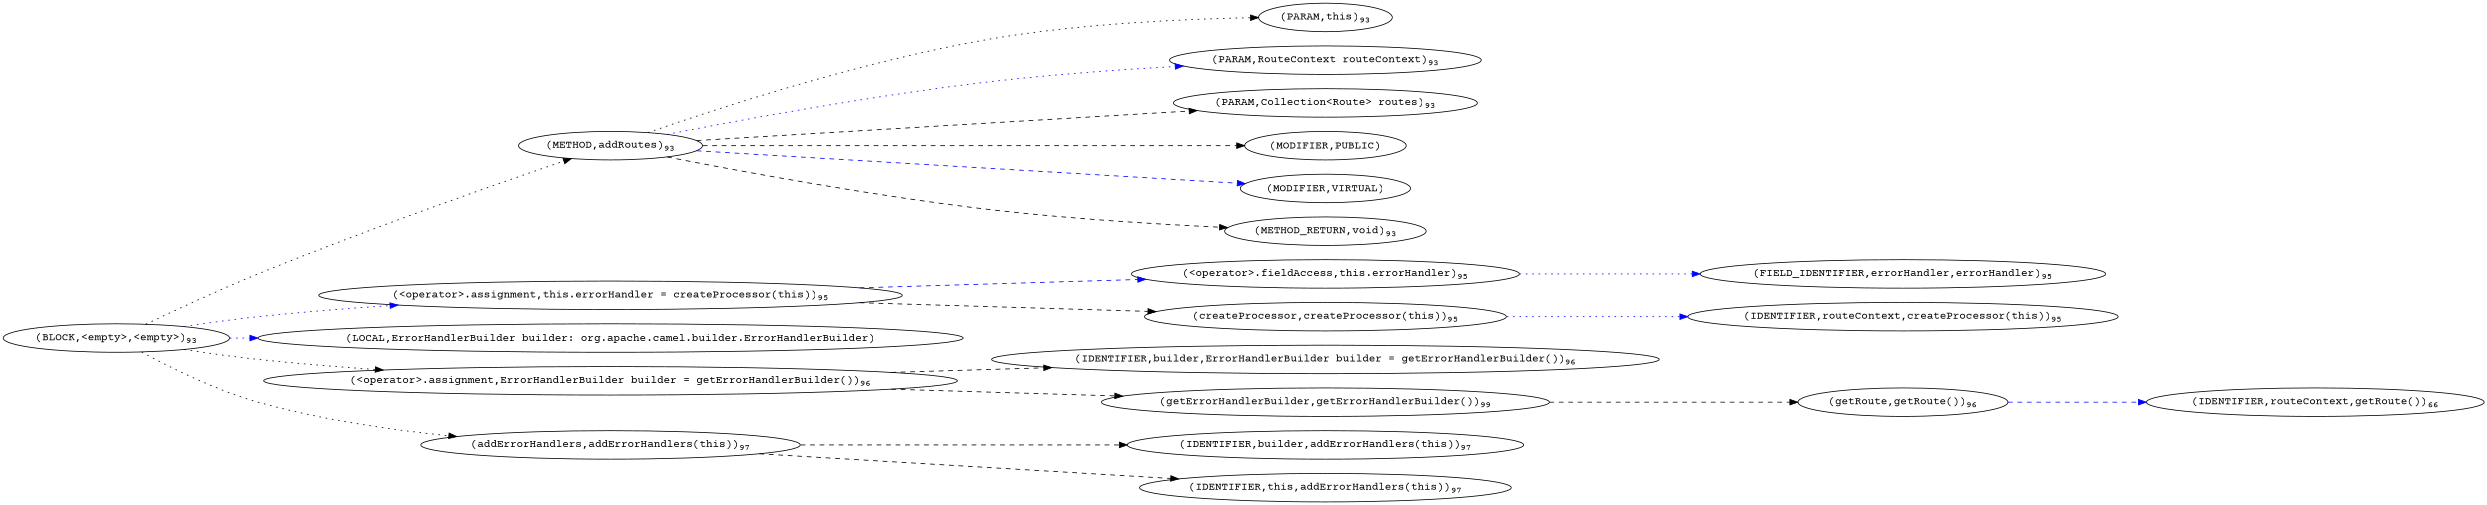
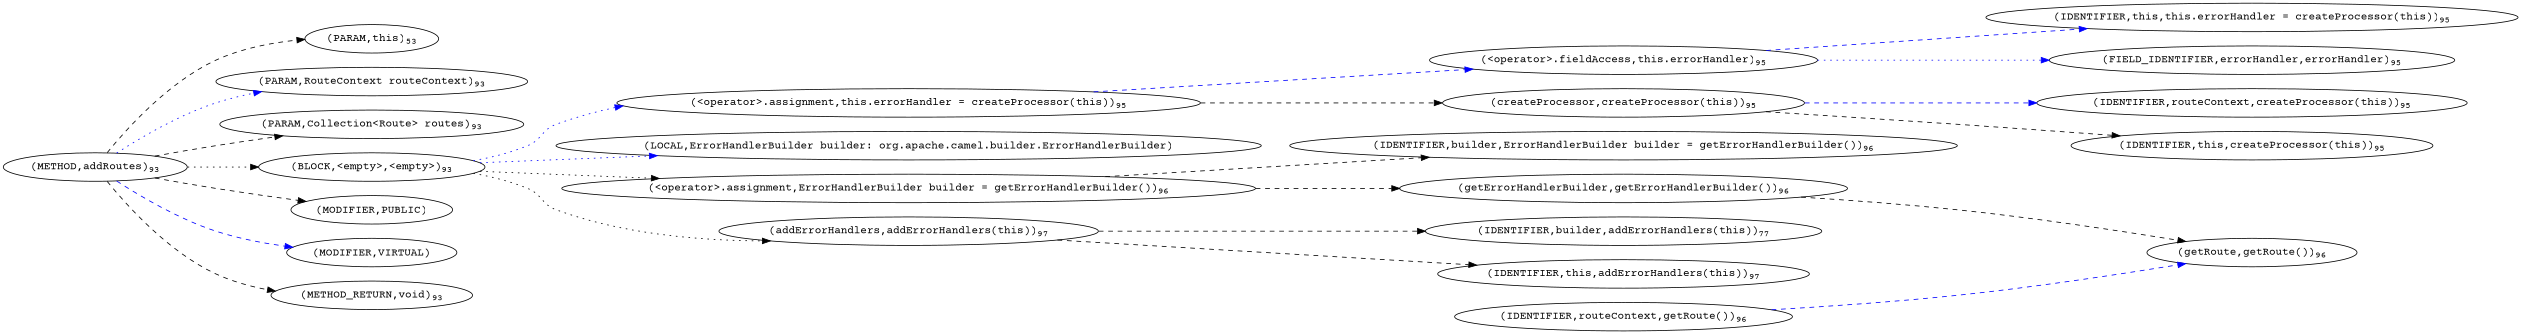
(1365, 16) -> (411, 38)
none -> (2252, 17)
(944, 48) -> (190, 75)
none -> (2252, 146)
(352, 237) -> (219, 167)
(1593, 317) -> (1917, 103)
(1486, 401) -> (1784, 187)
(2433, 401) -> (1741, 315)
(2073, 402) -> (1975, 293)
(1466, 444) -> (1764, 230)
